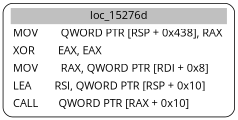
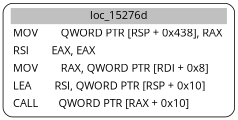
(58, 51) -> (54, 51)
